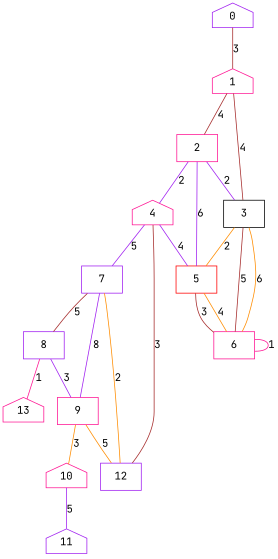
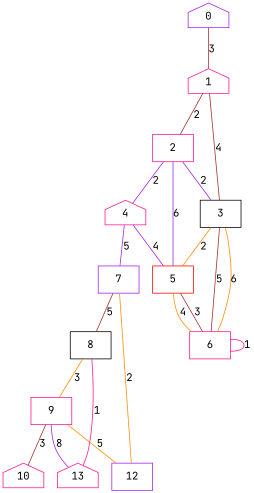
(221, 115) -> (197, 115)
(44, 345) -> (91, 345)
(90, 345) -> (55, 448)
(154, 347) -> none
(61, 378) -> (71, 378)
(72, 444) -> (37, 445)
(66, 542) -> none
